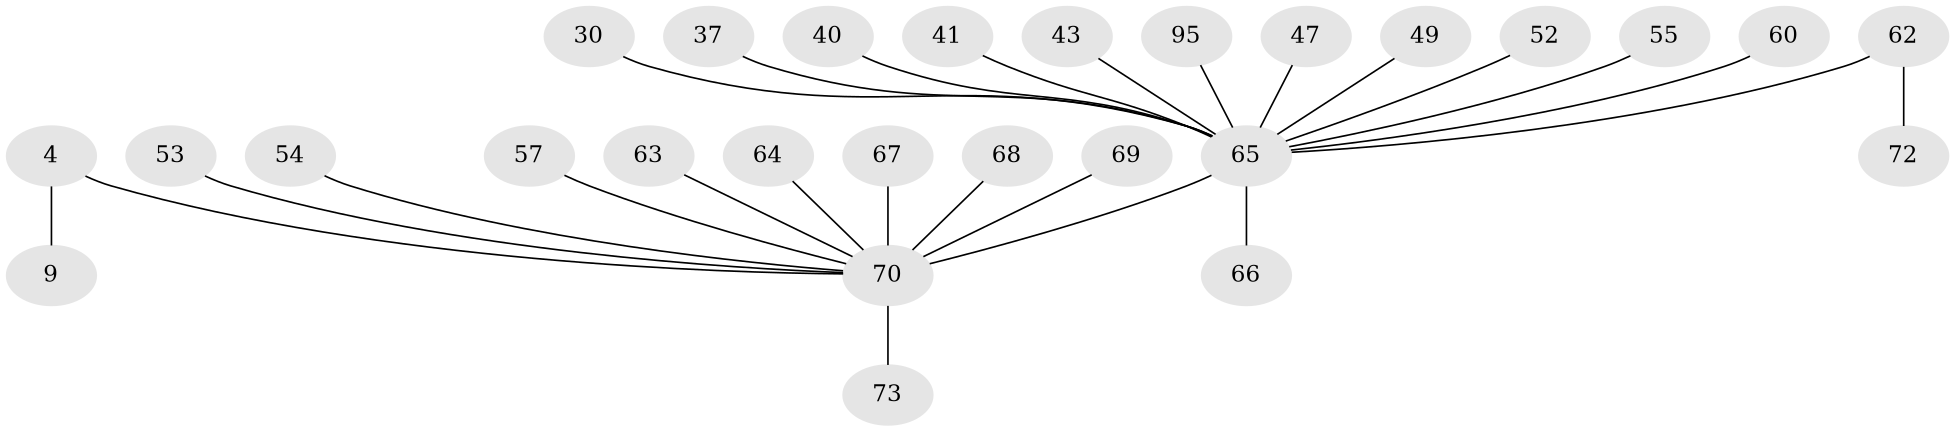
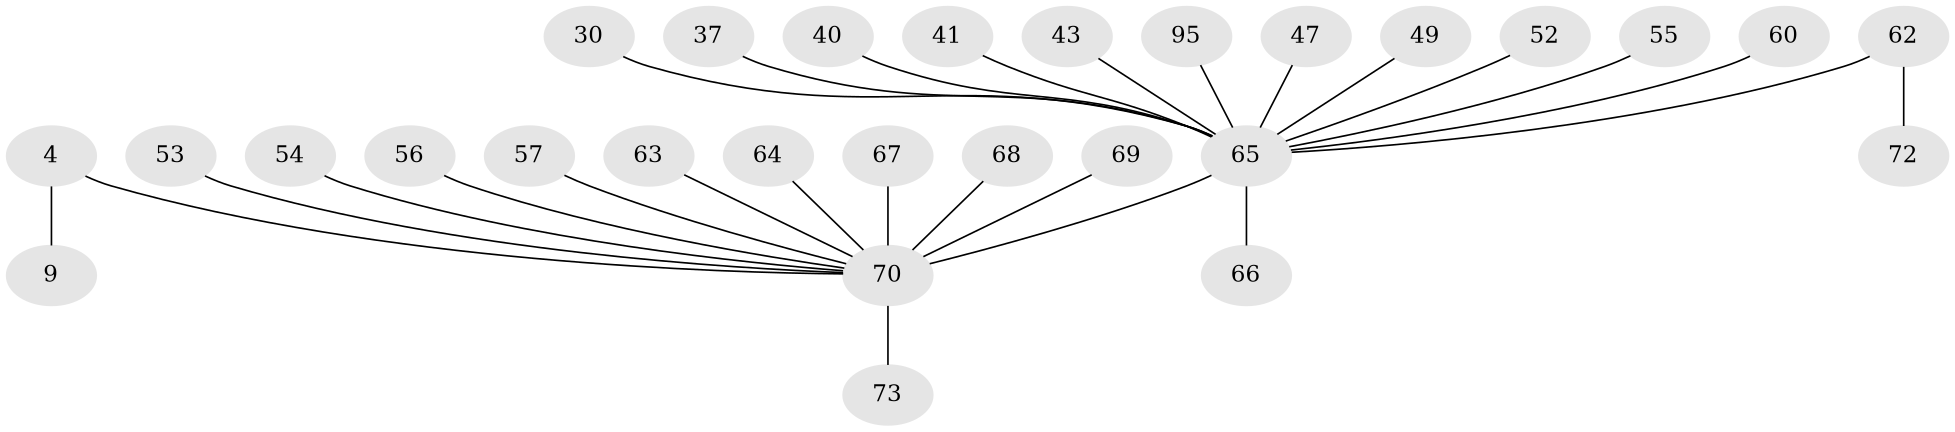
none -> (410, 156)
